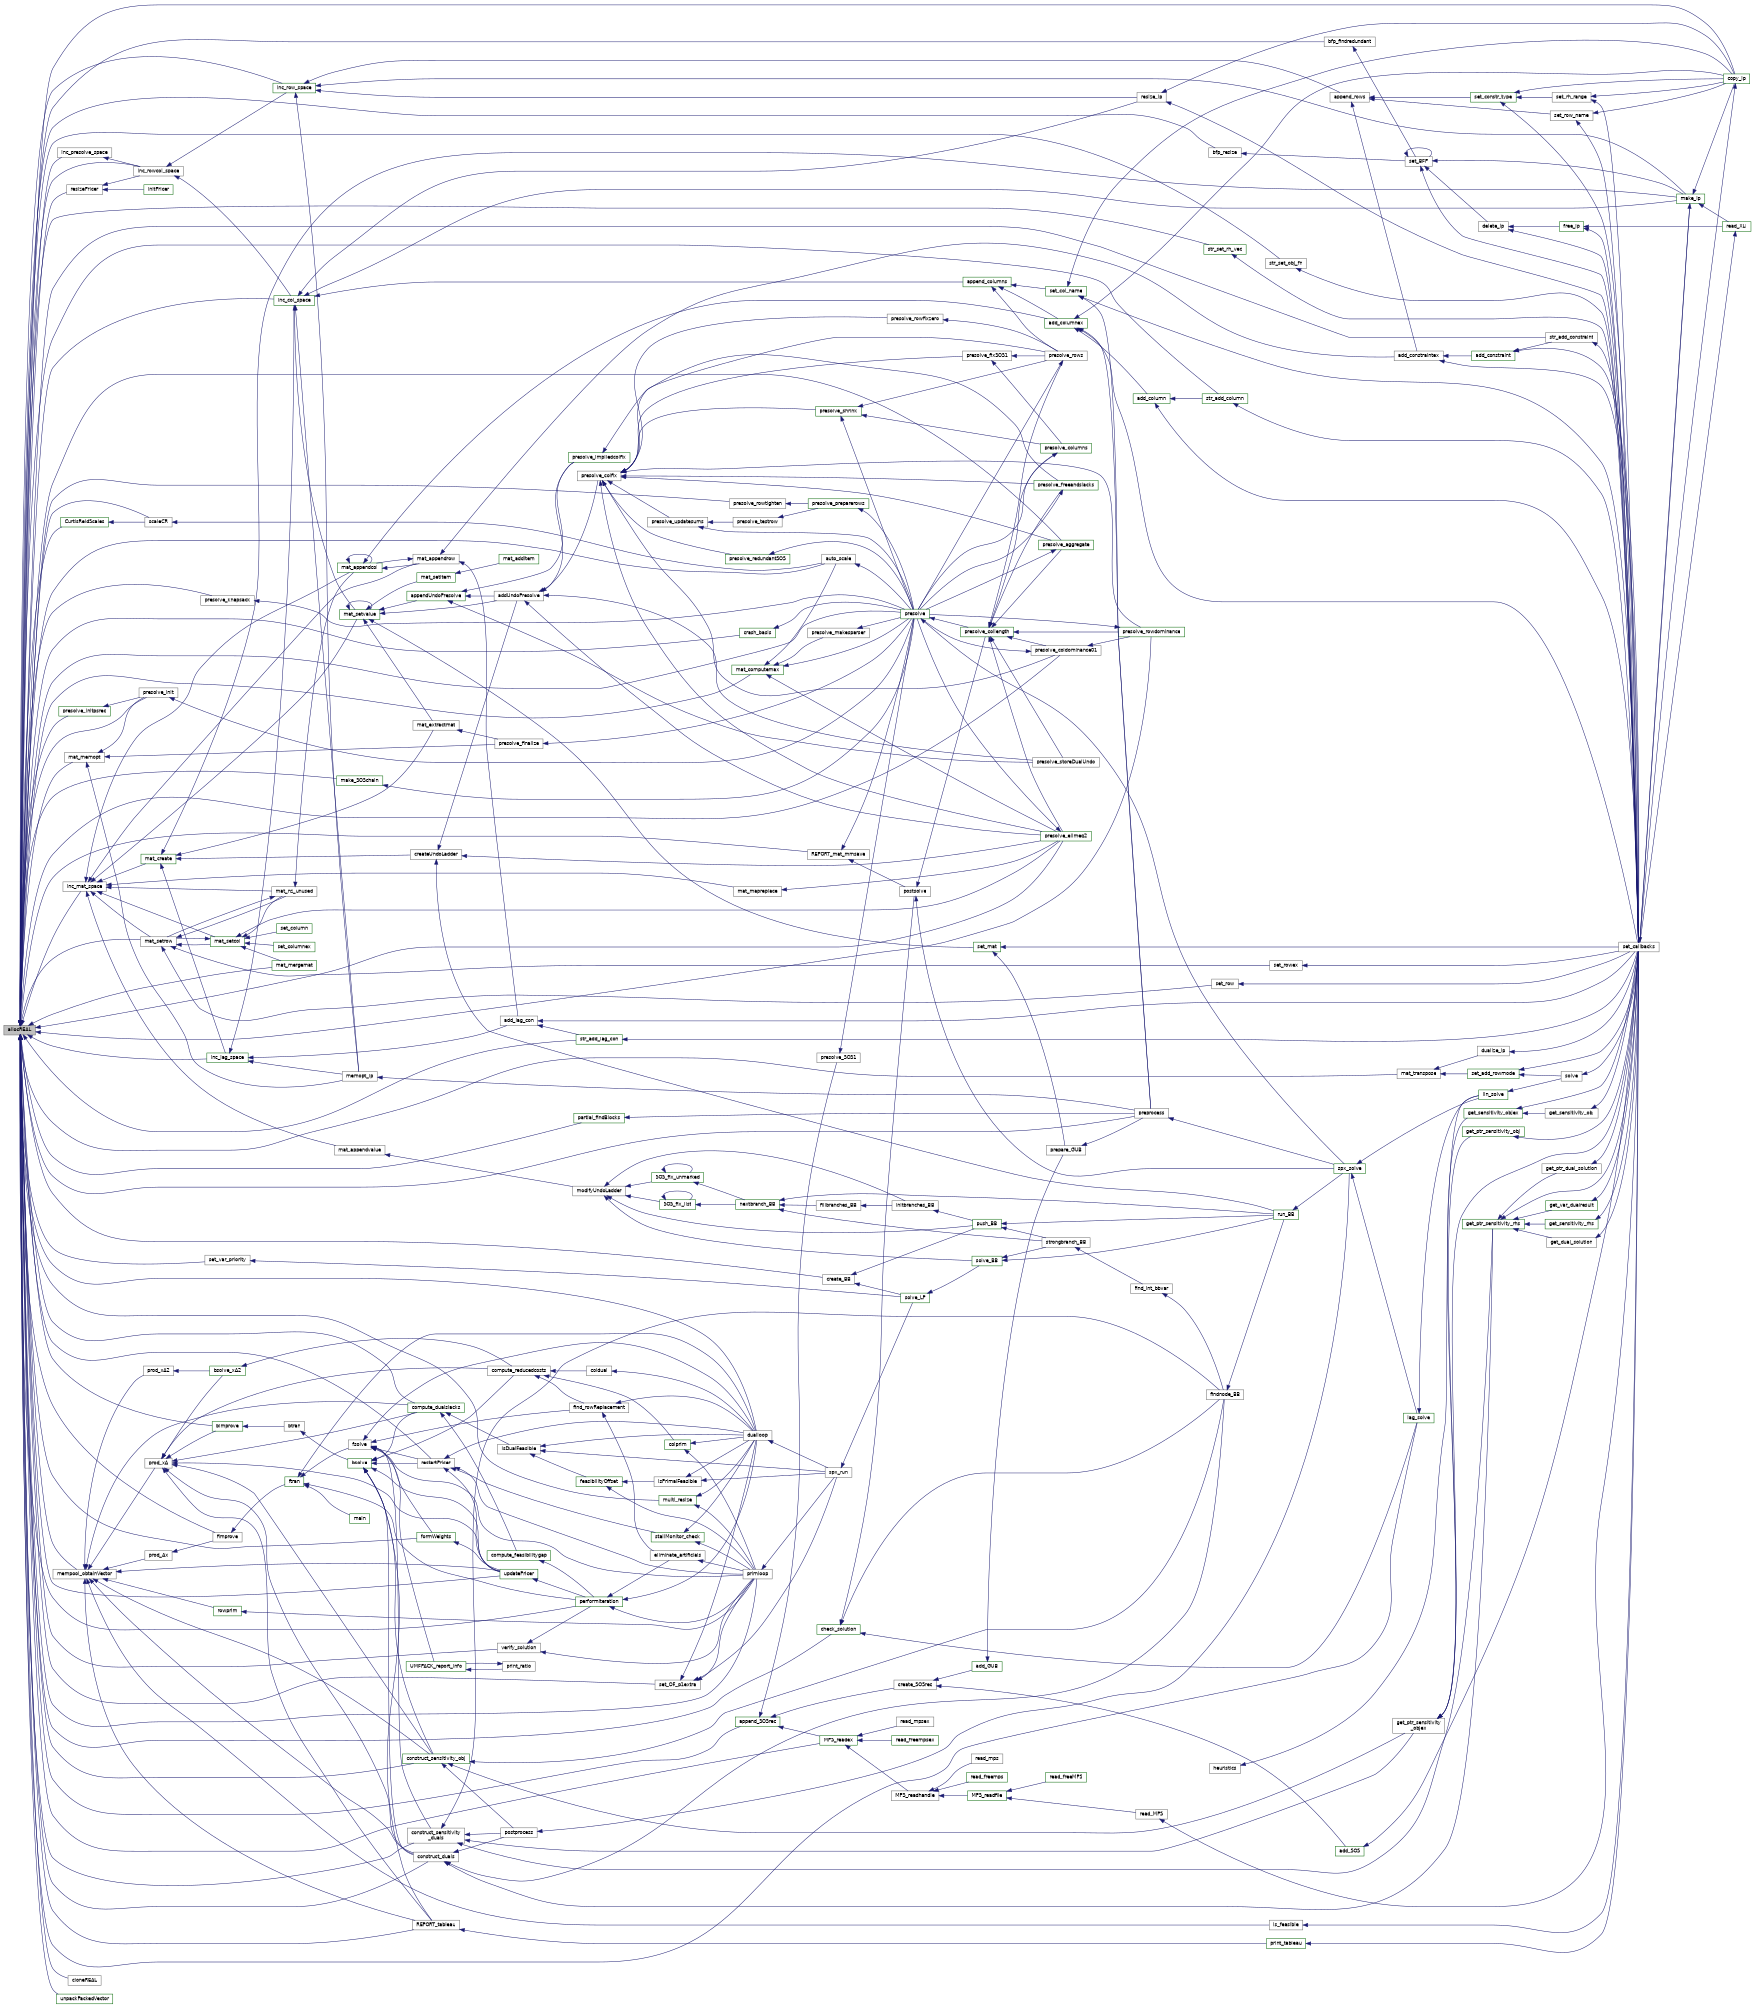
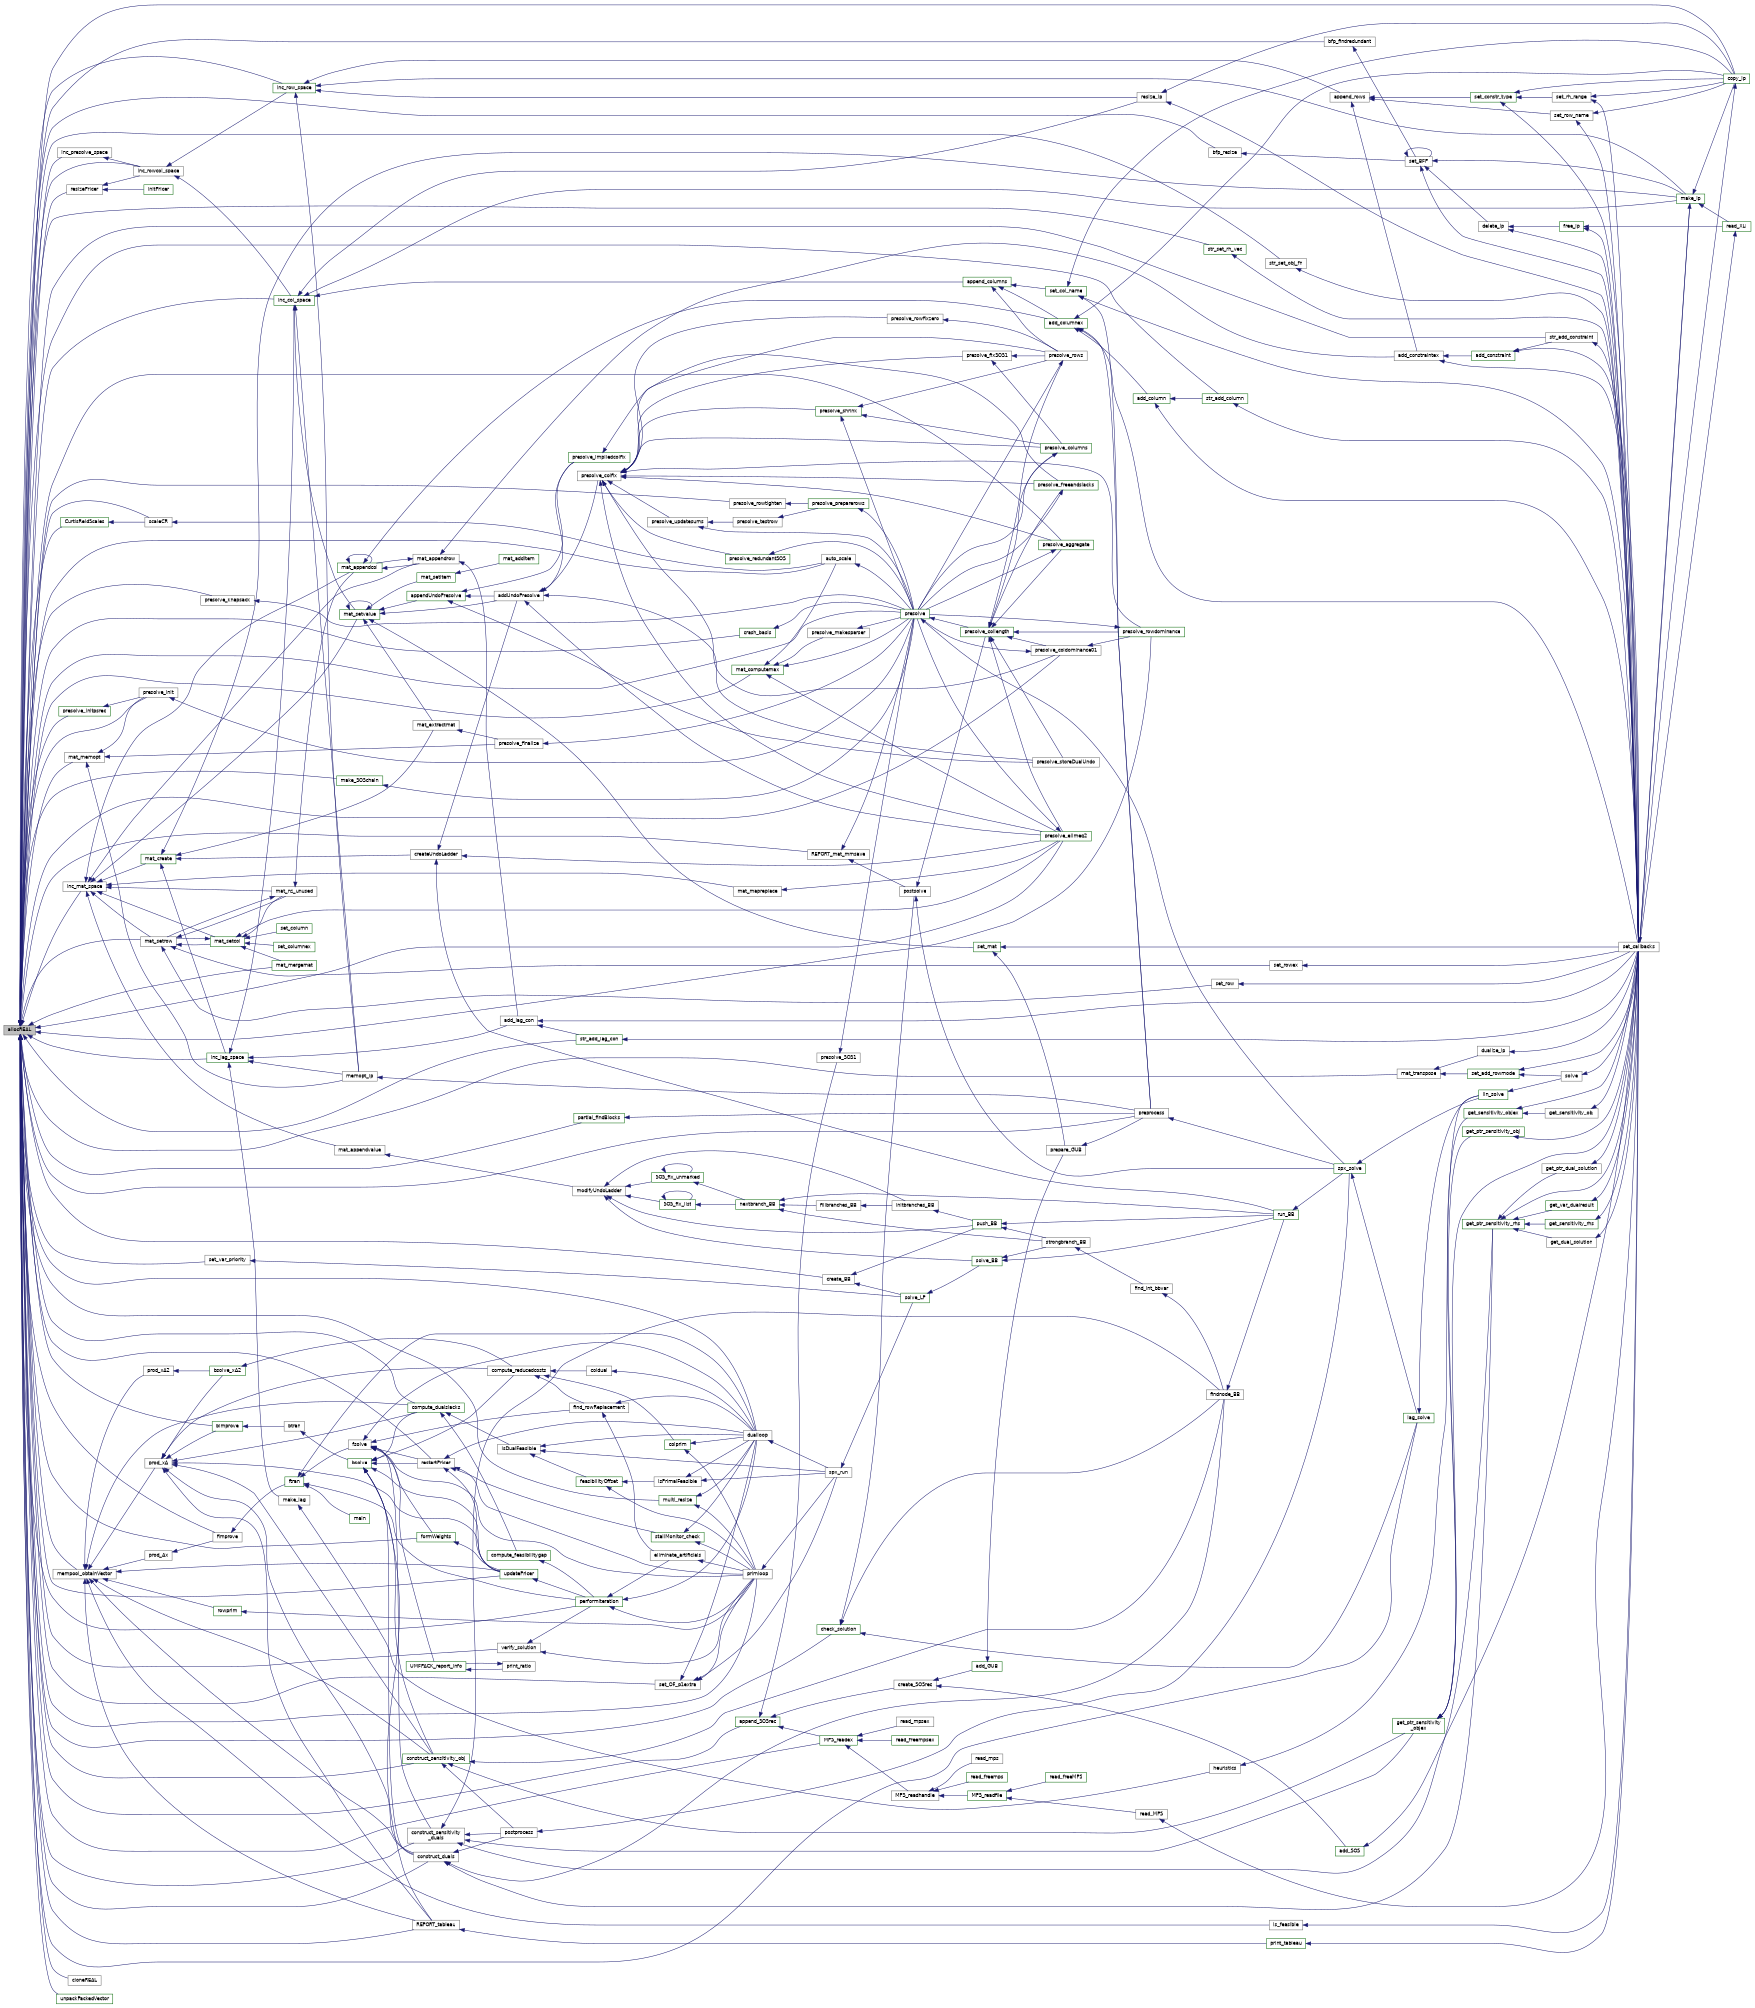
none -> (826, 440)
none -> (294, 1500)
(1419, 1726) -> (1419, 1726)
